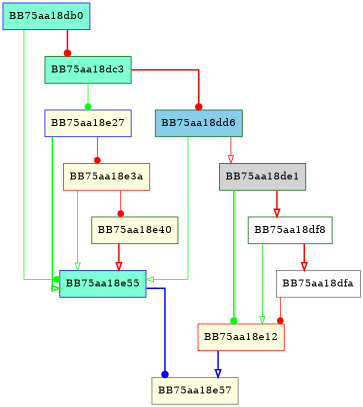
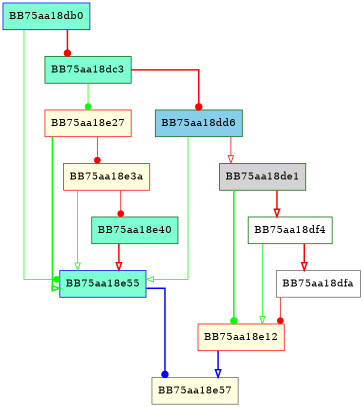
(88, 123) -> (88, 123)
(135, 230) -> (135, 230)
(290, 230) -> (290, 230)
